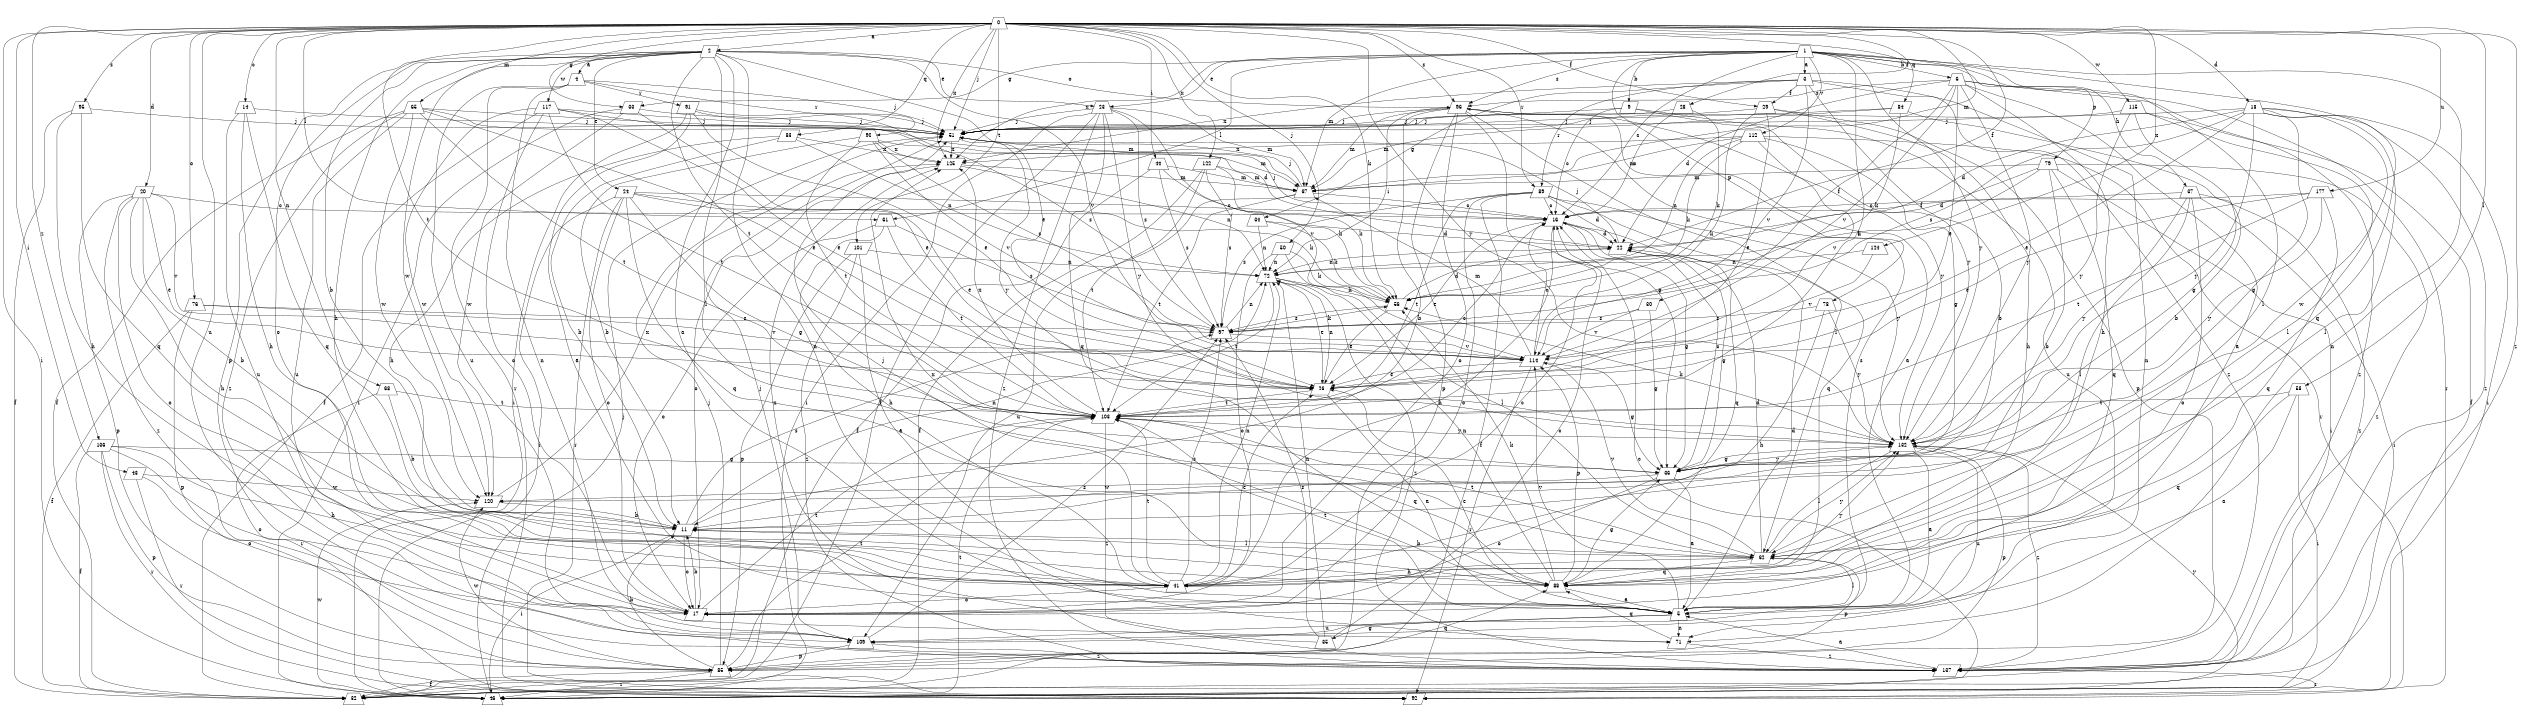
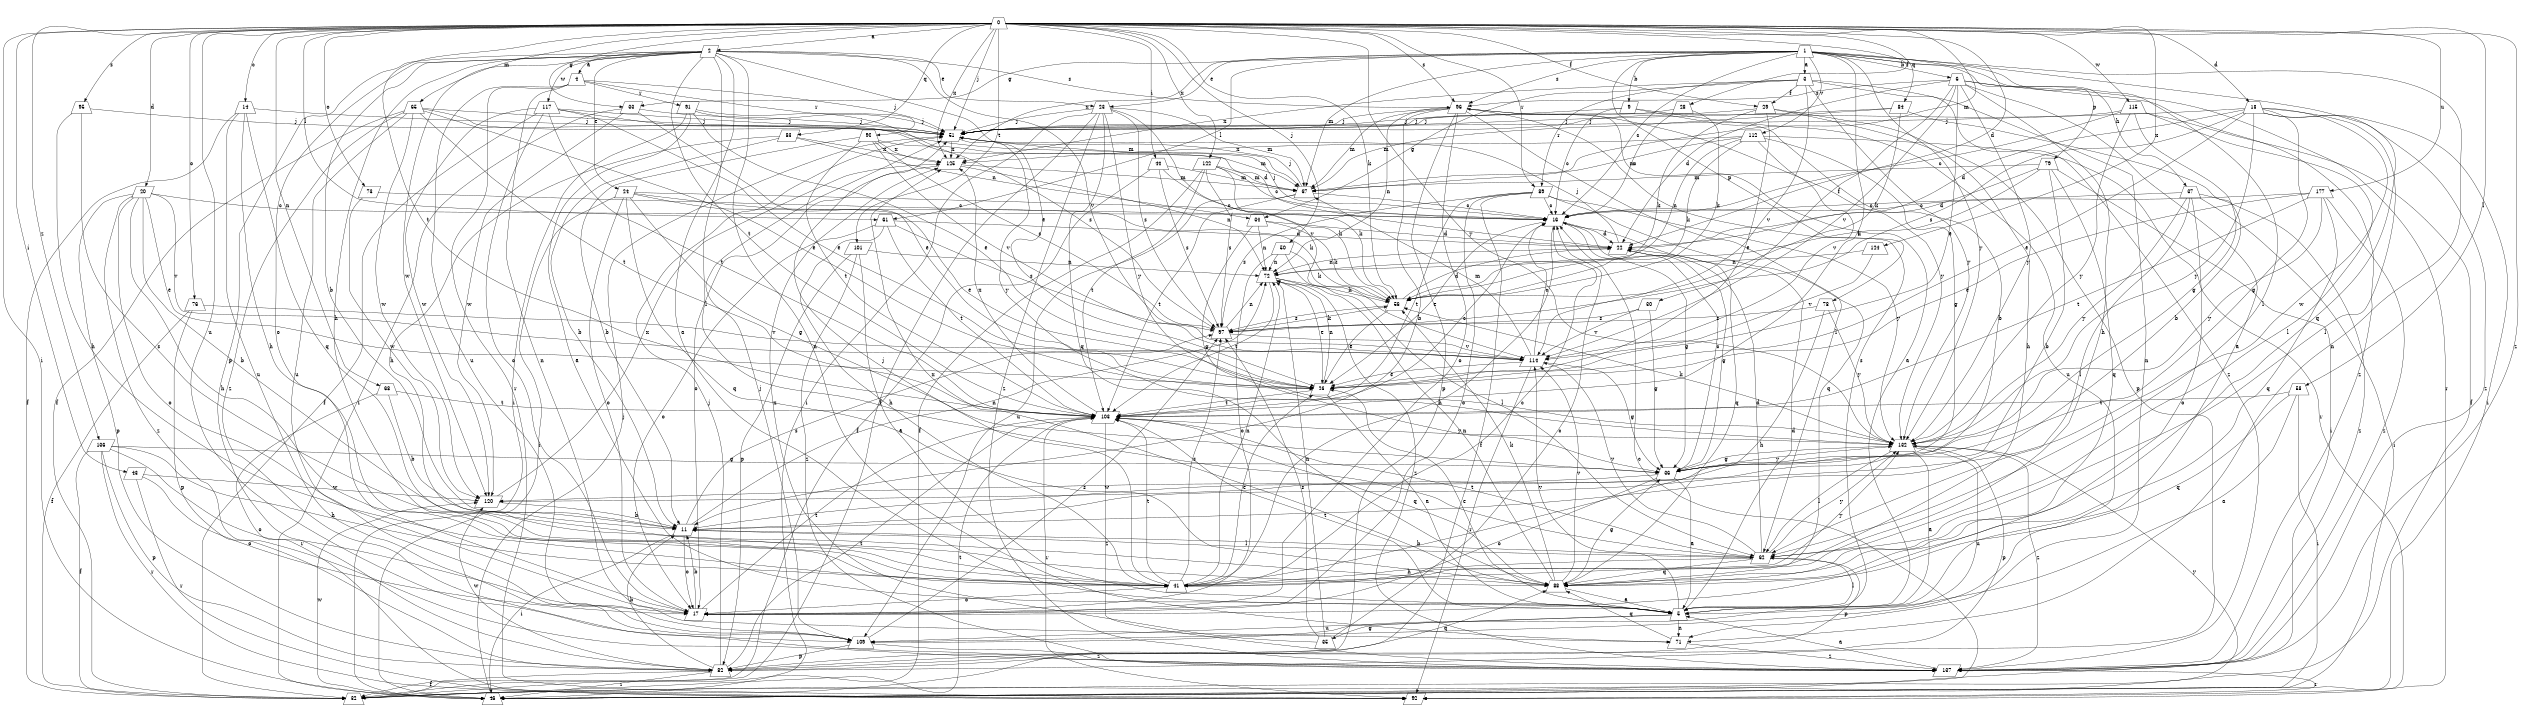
(1070, 79) -> (1070, 79)
(1992, 136) -> (1992, 136)
none -> (1846, 174)
none -> (370, 192)
(1388, 192) -> (1388, 192)
(1921, 206) -> (1921, 206)
none -> (1359, 211)
(1582, 218) -> (1251, 234)
(1018, 235) -> (1009, 183)
(1668, 267) -> (1652, 231)
(1616, 270) -> (1357, 411)
(707, 320) -> none
(159, 347) -> (159, 347)
(2375, 412) -> (2326, 542)
(1579, 474) -> (1579, 474)
(14, 549) -> (27, 500)
(720, 671) -> (720, 671)
(850, 691) -> (1077, 662)
